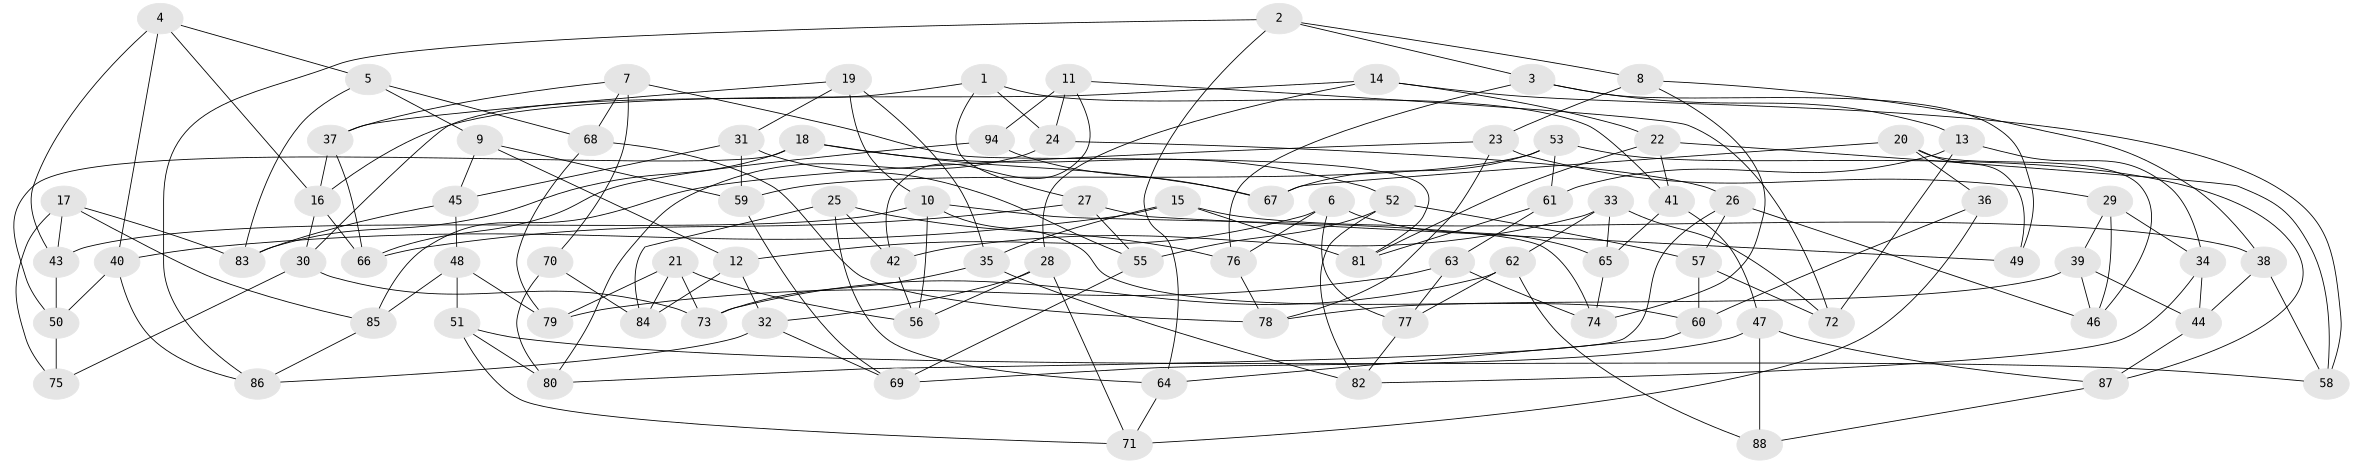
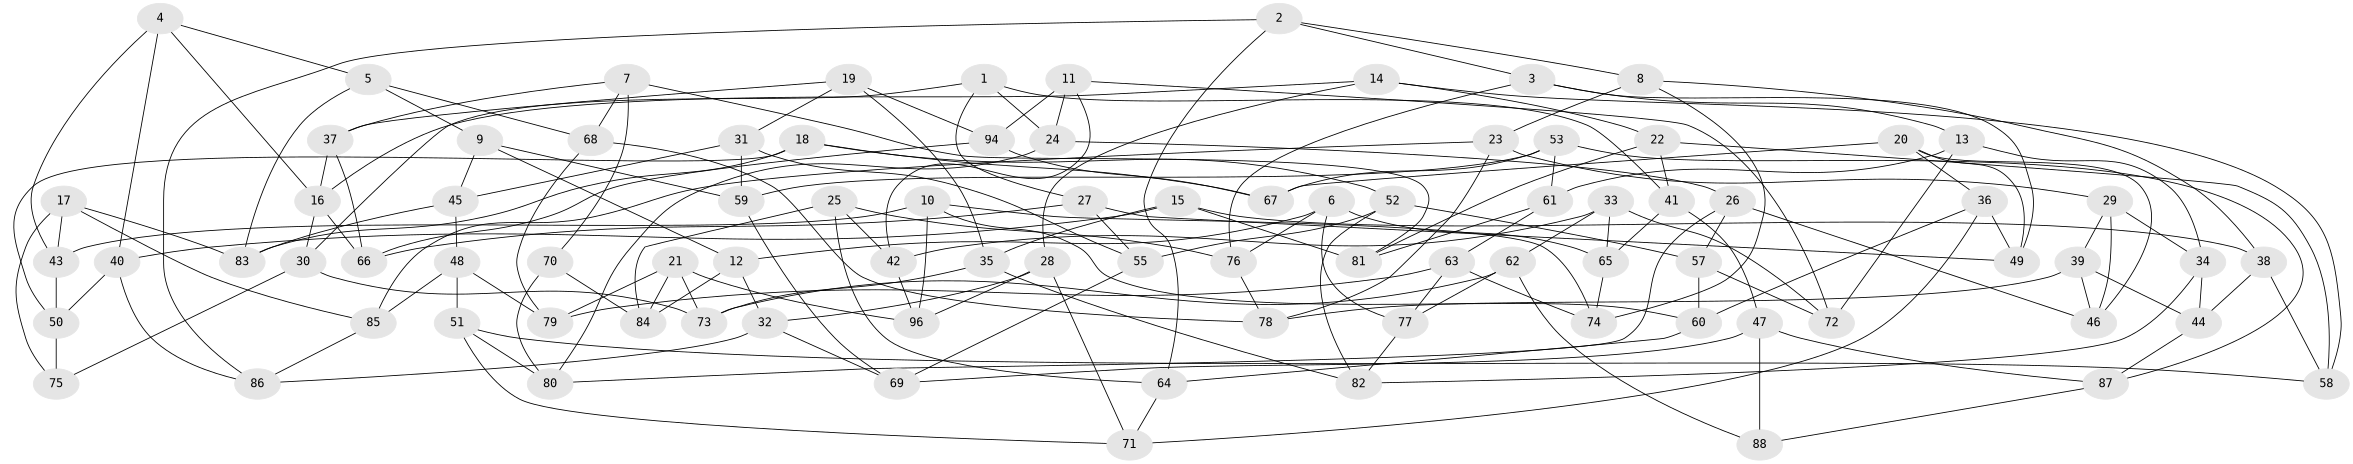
(862, 144) -> (920, 110)
none -> (2001, 232)
(916, 323) -> (916, 323)
